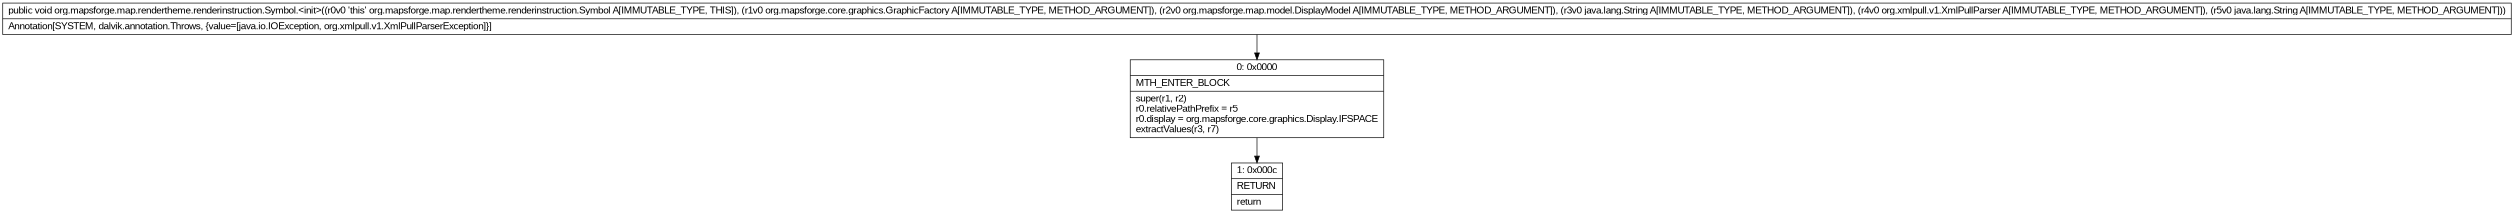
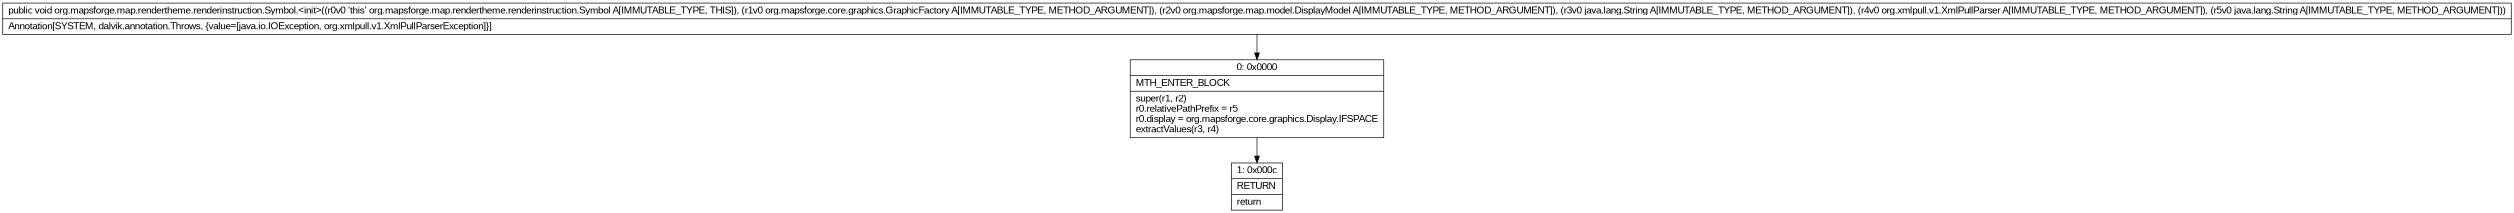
(1177, 129) -> (1177, 129)
